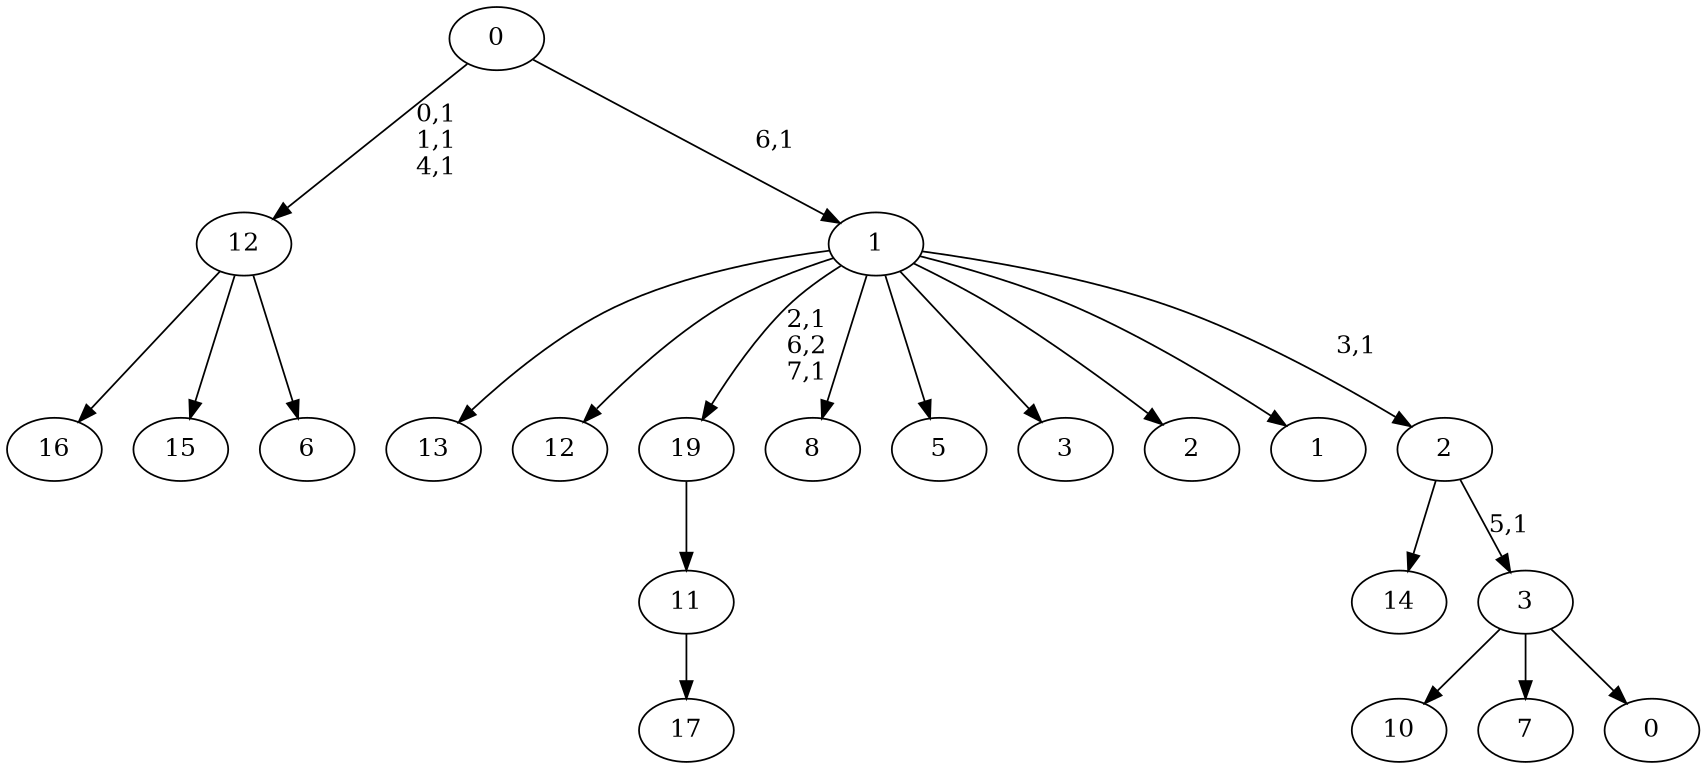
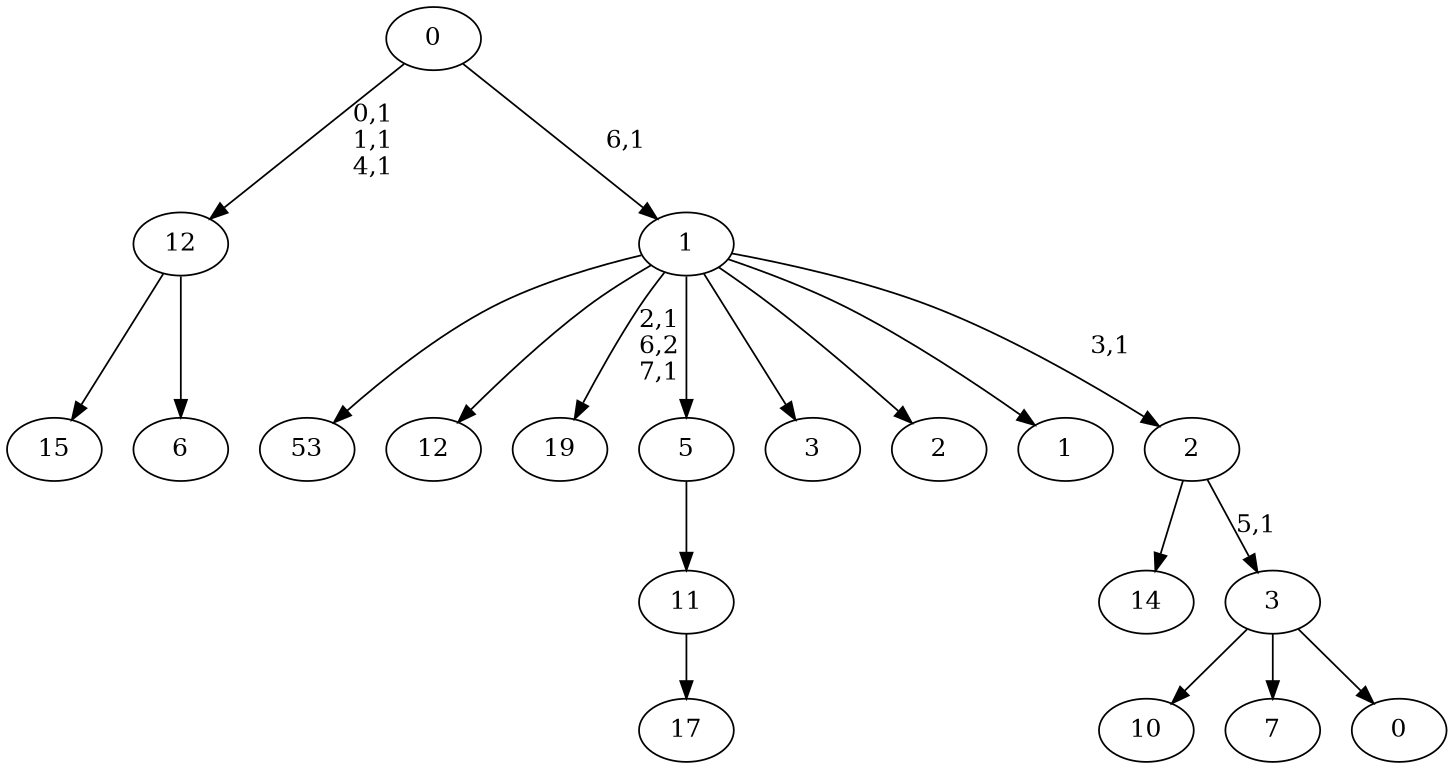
(54, 449) -> none
(434, 449) -> (307, 449)
(813, 449) -> none
(686, 517) -> (686, 517)
